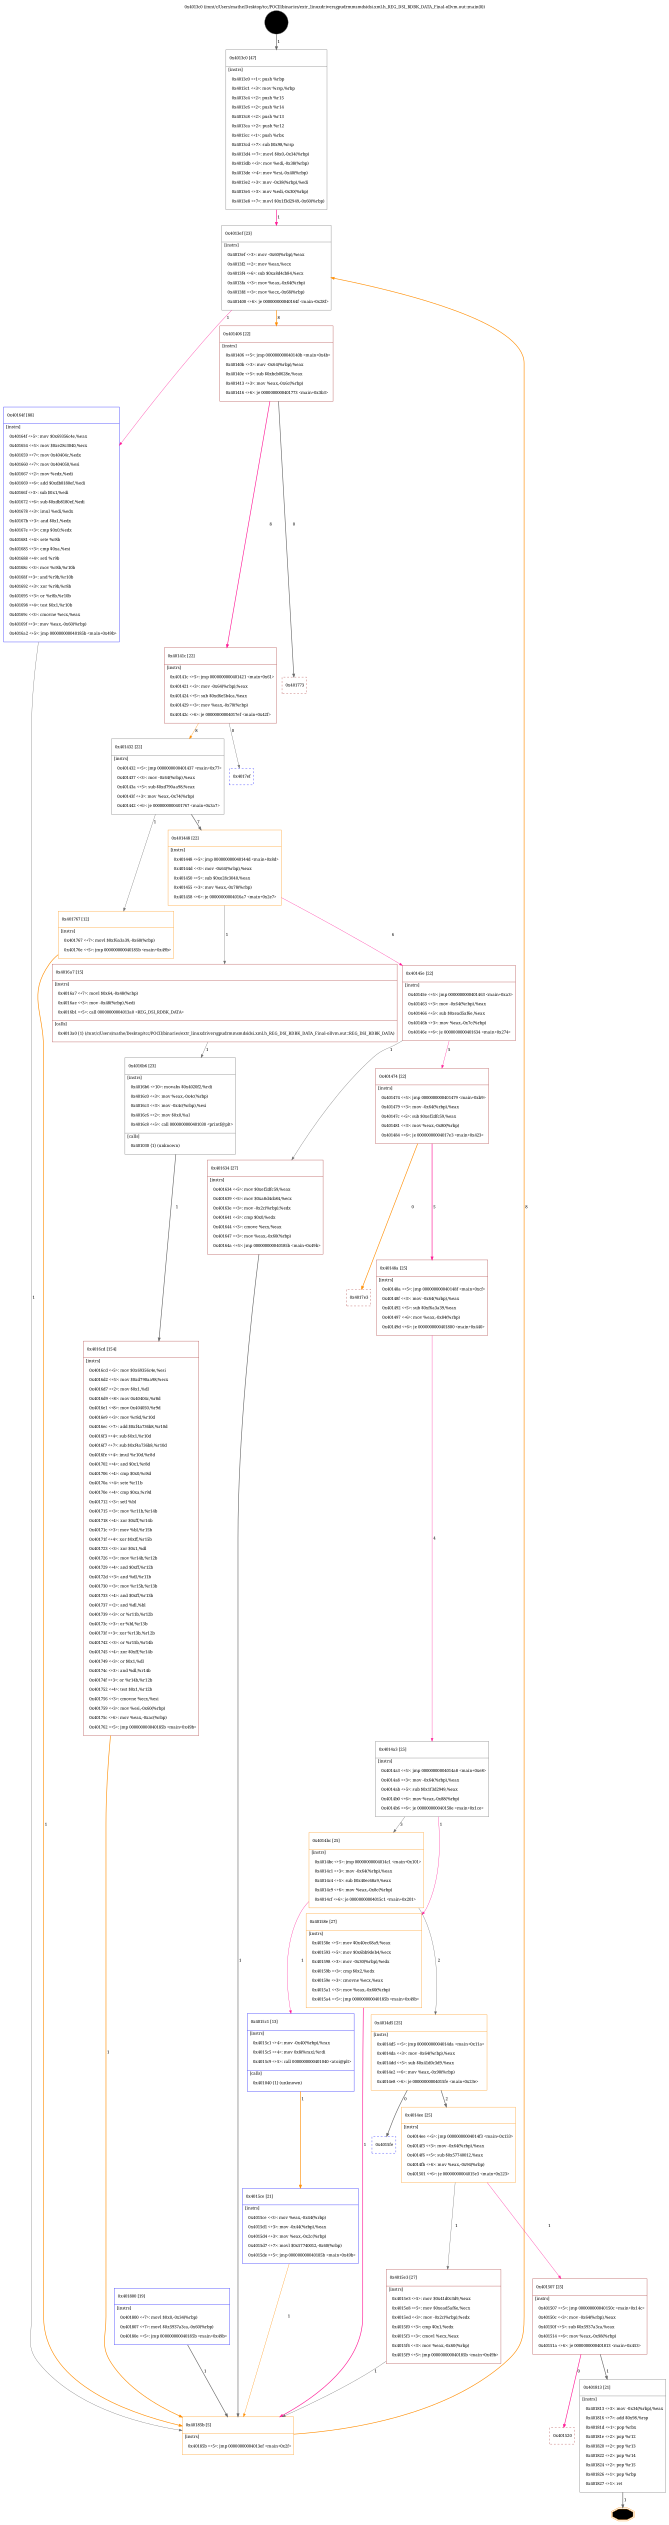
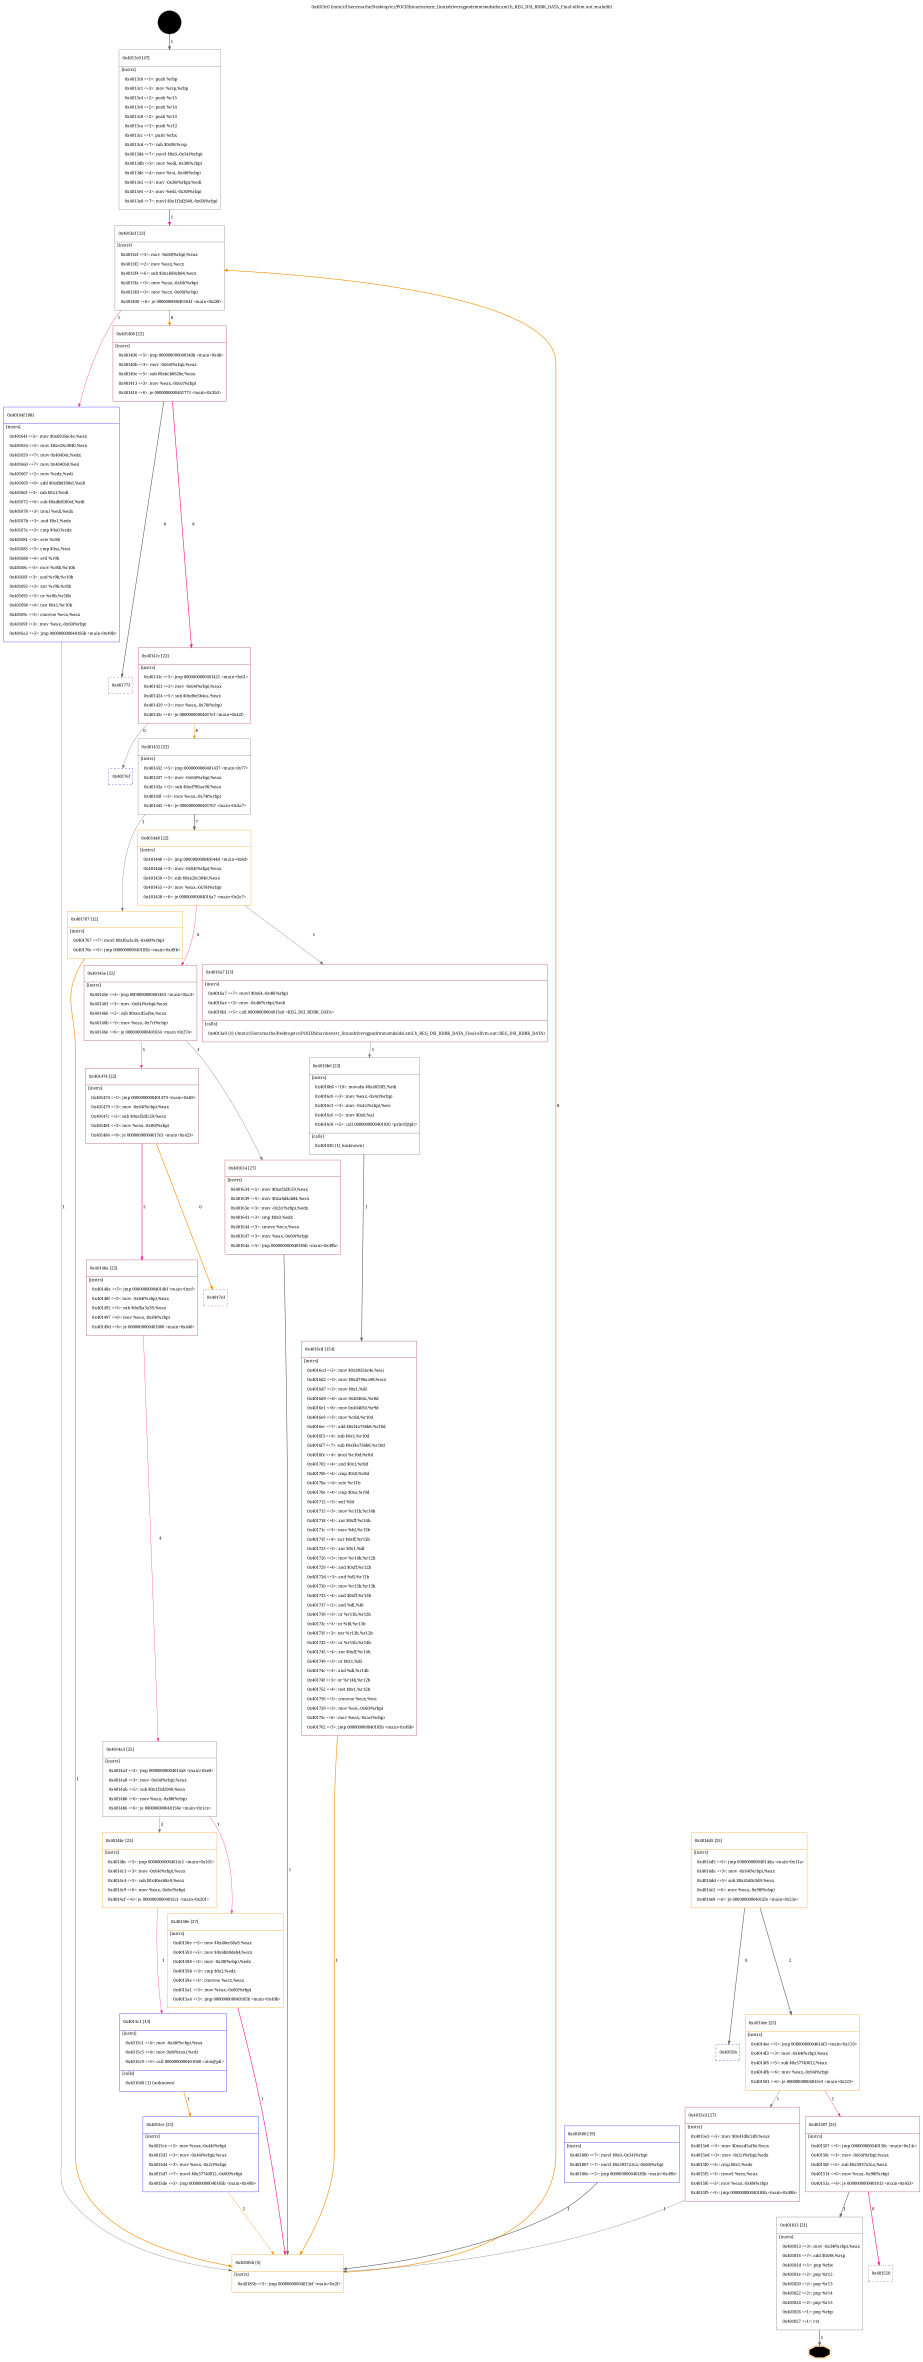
(435, 1958) -> none
